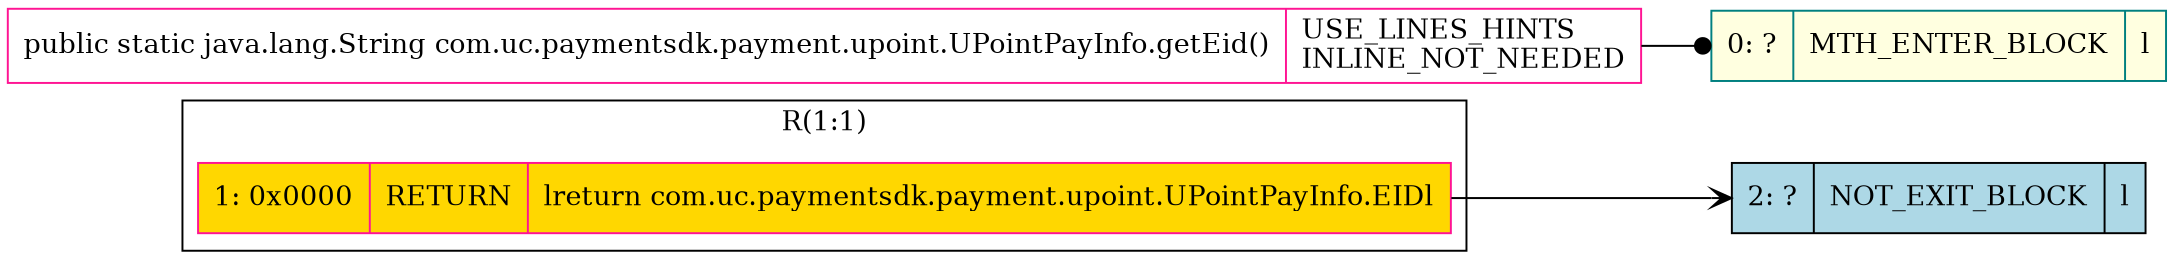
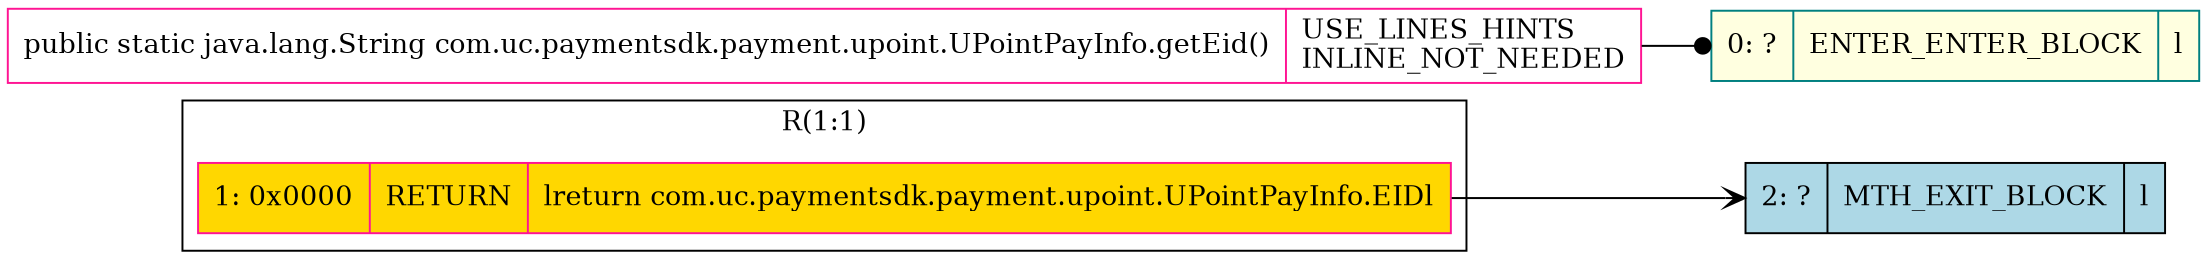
(1959, 45) -> (1976, 45)
(1959, 197) -> (1976, 197)
